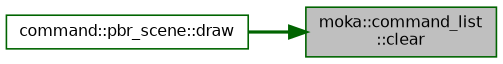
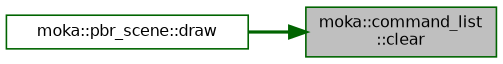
(127, 32) -> (127, 32)
